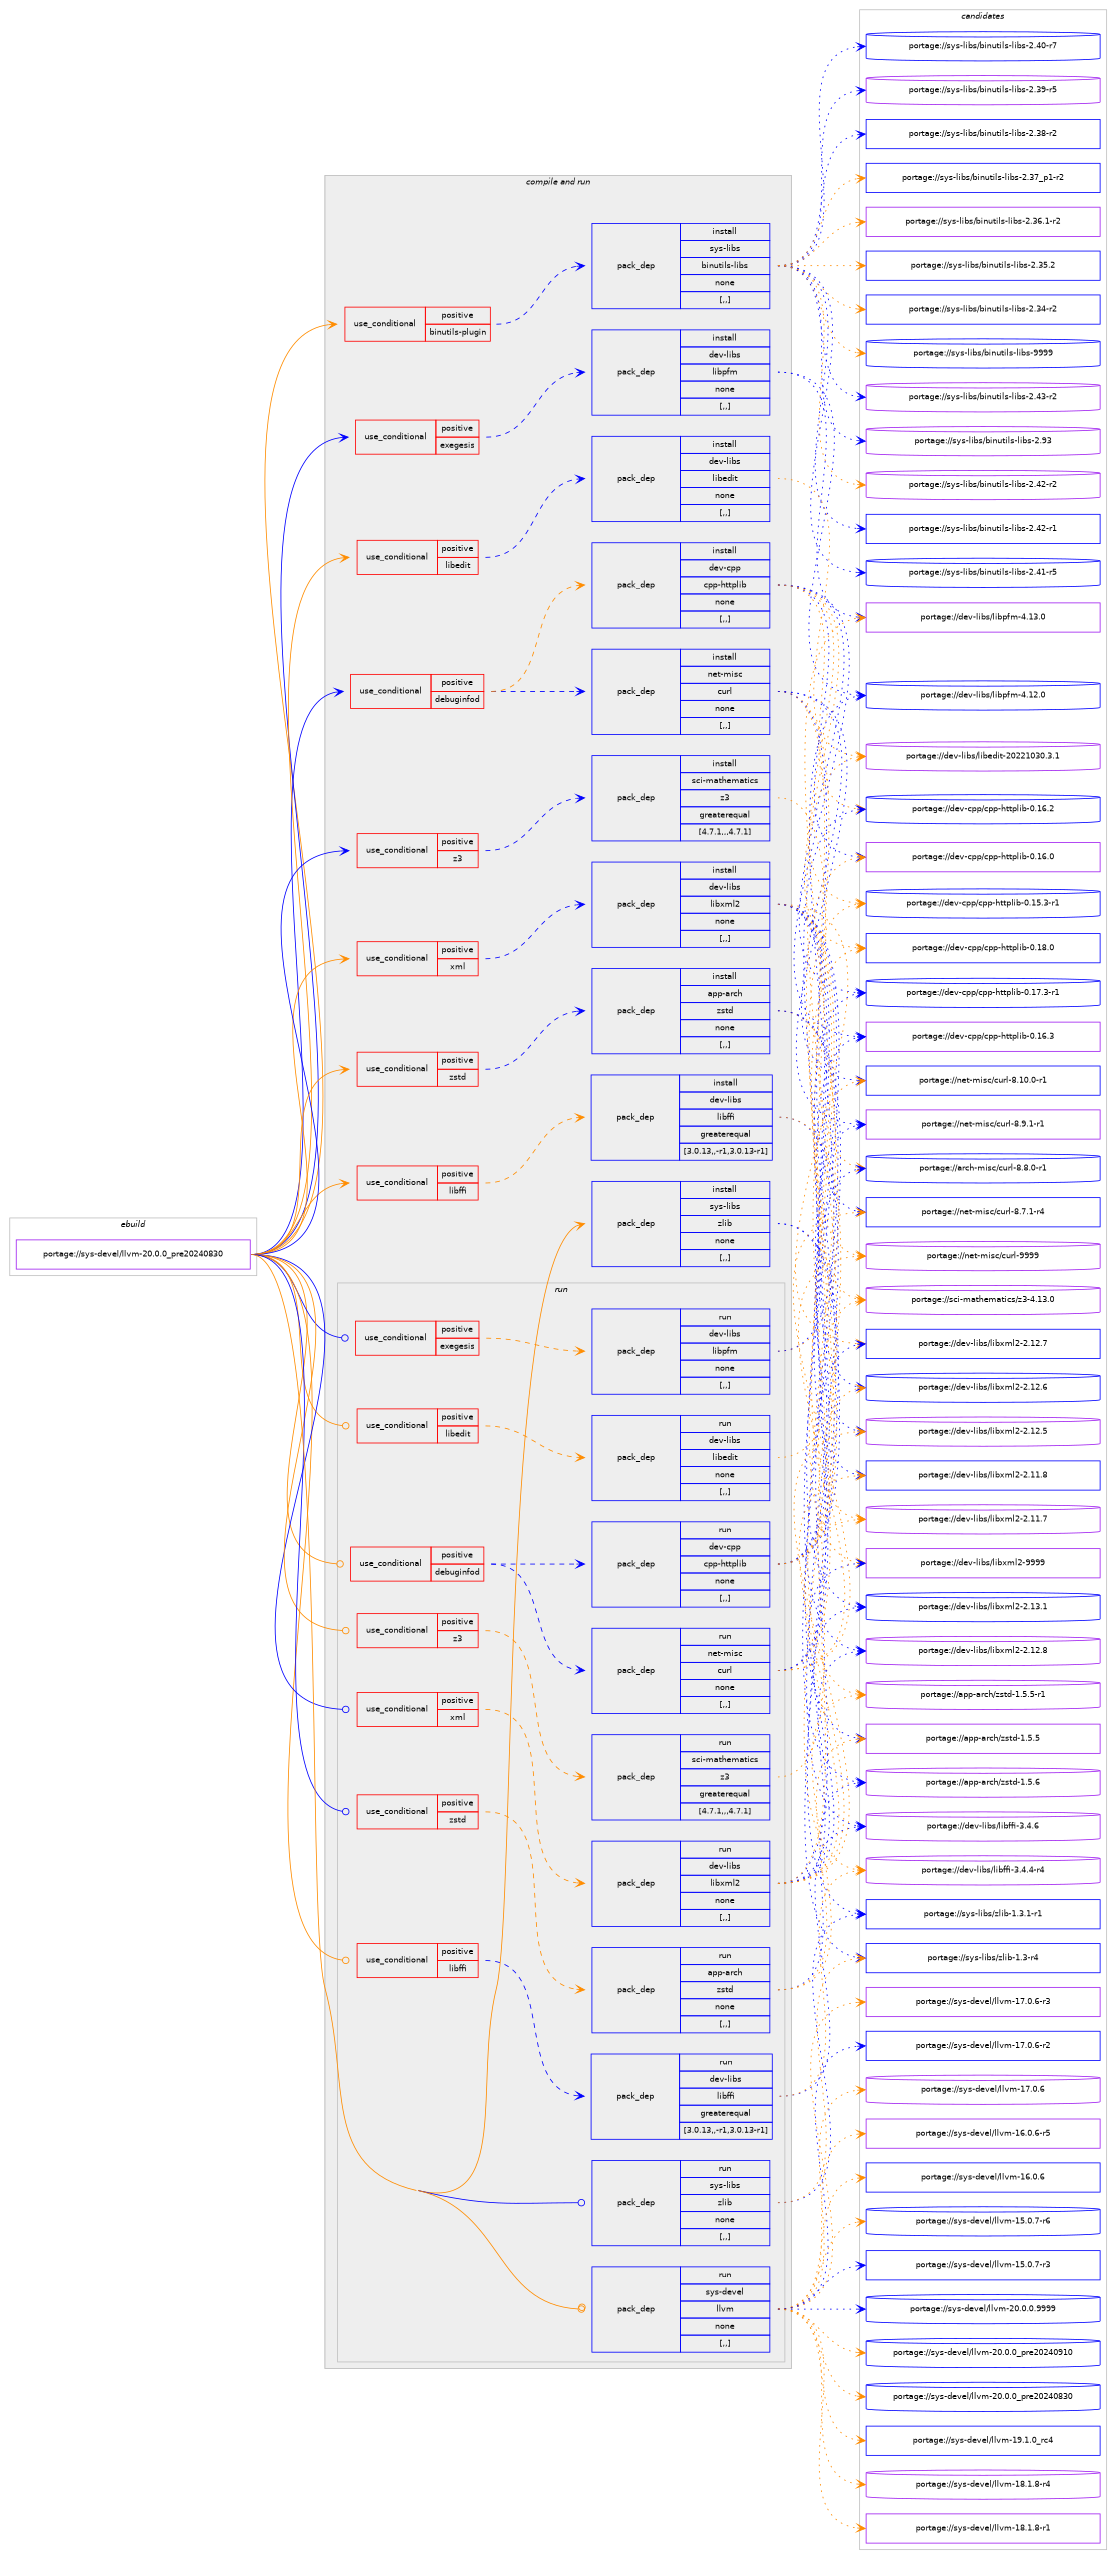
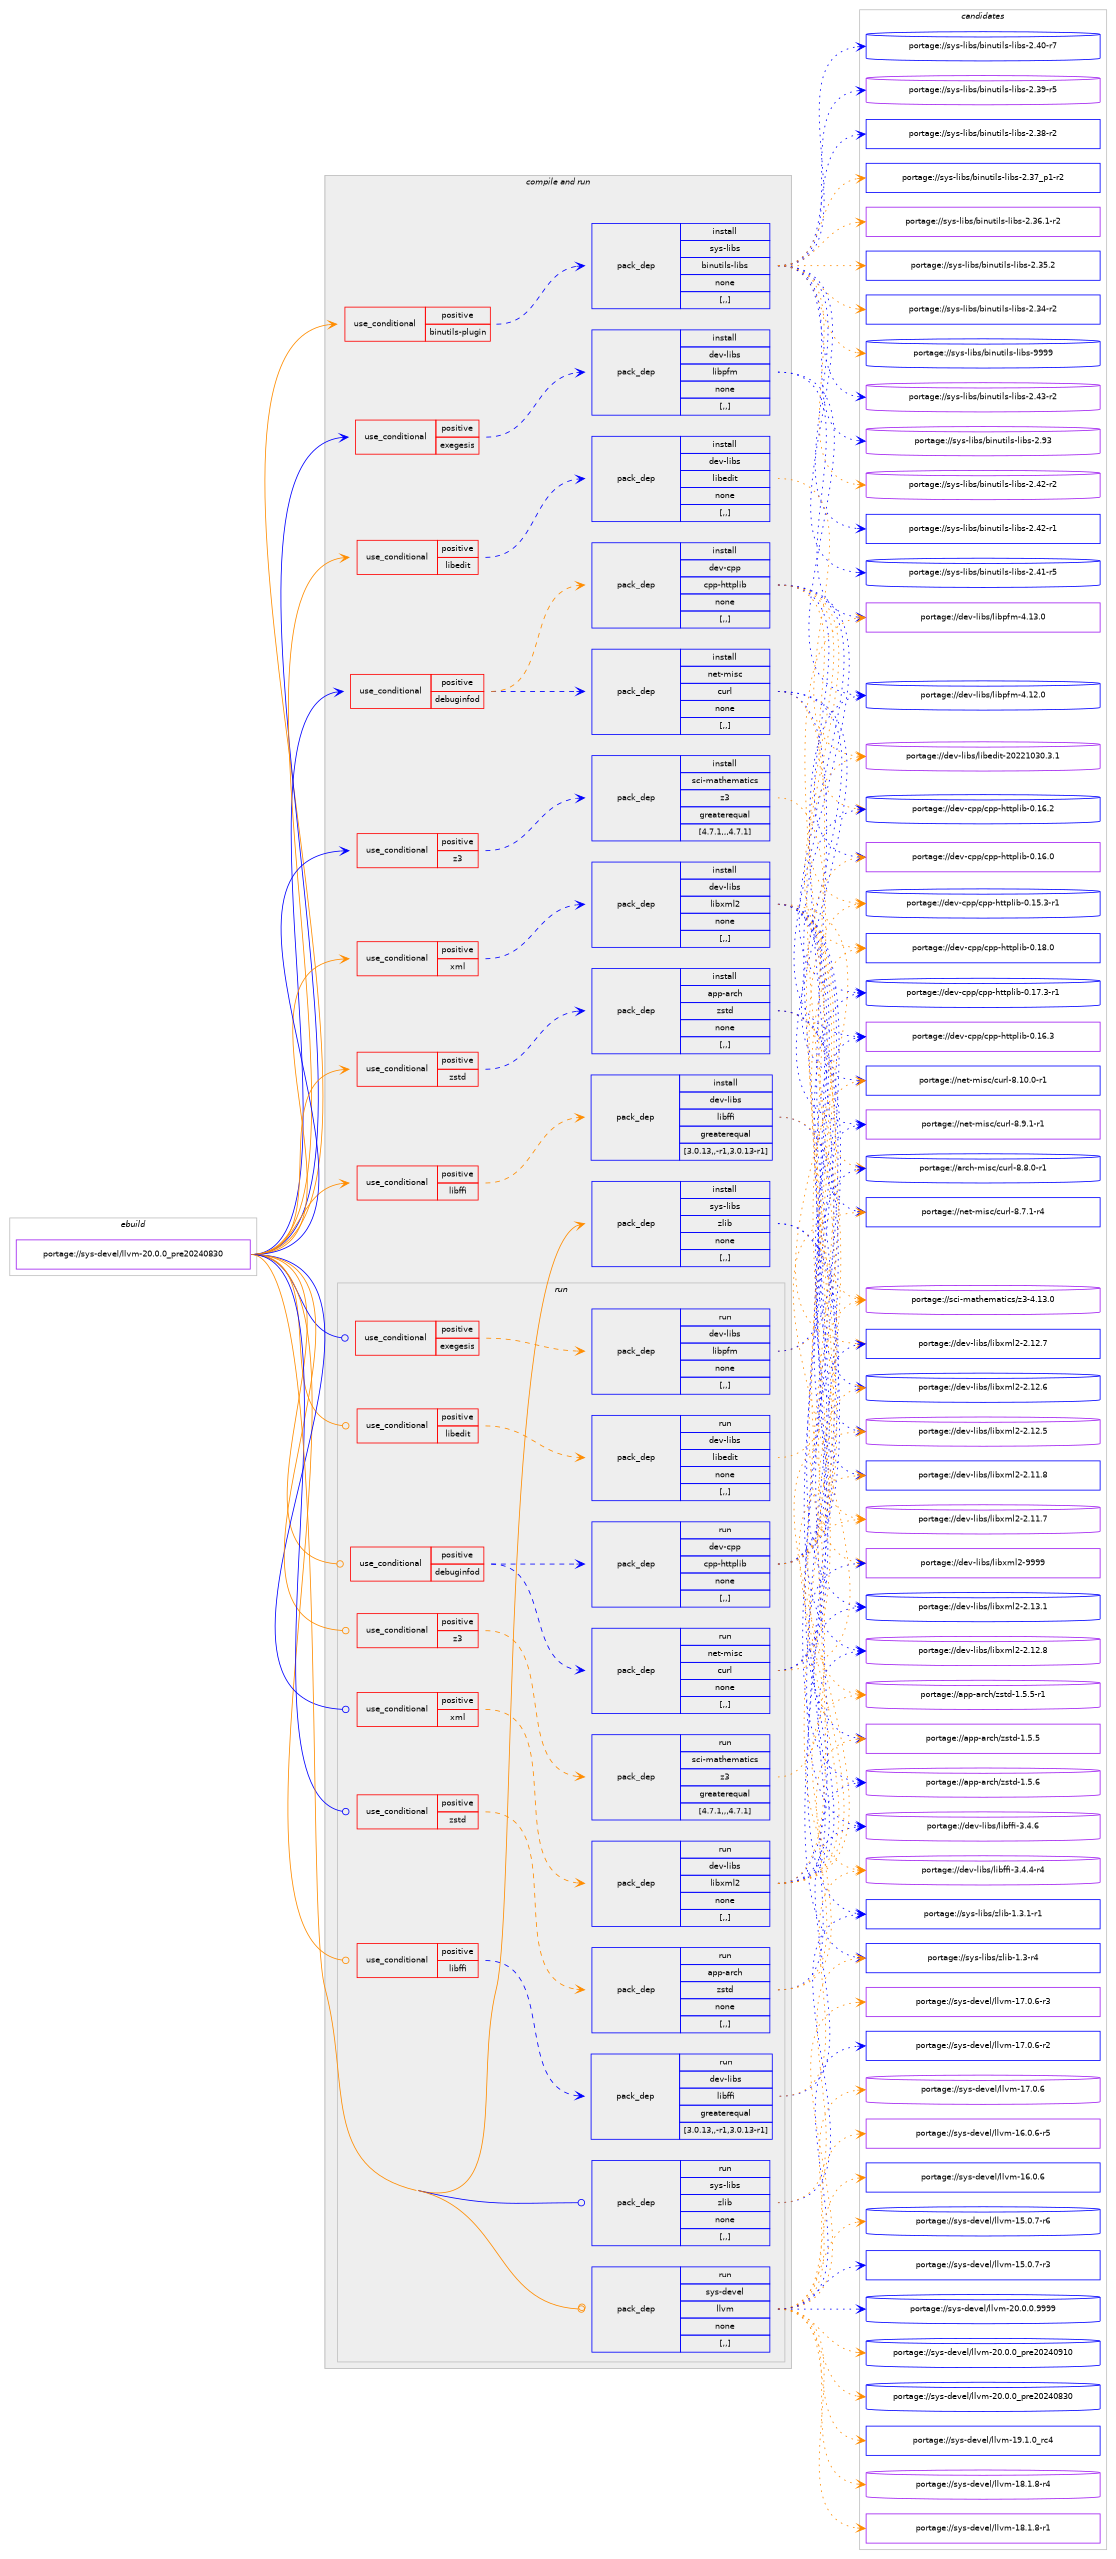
(983, 1256) -> none
